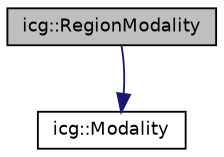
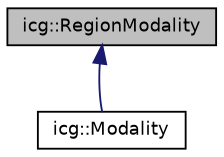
(124, 69) -> (100, 88)
